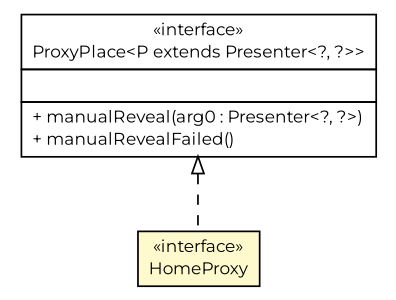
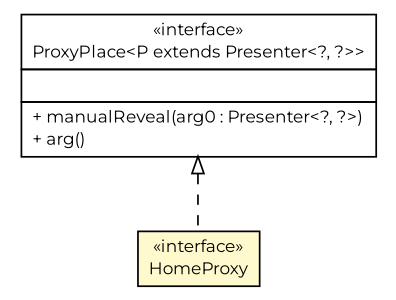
(134, 140) -> (59, 140)
